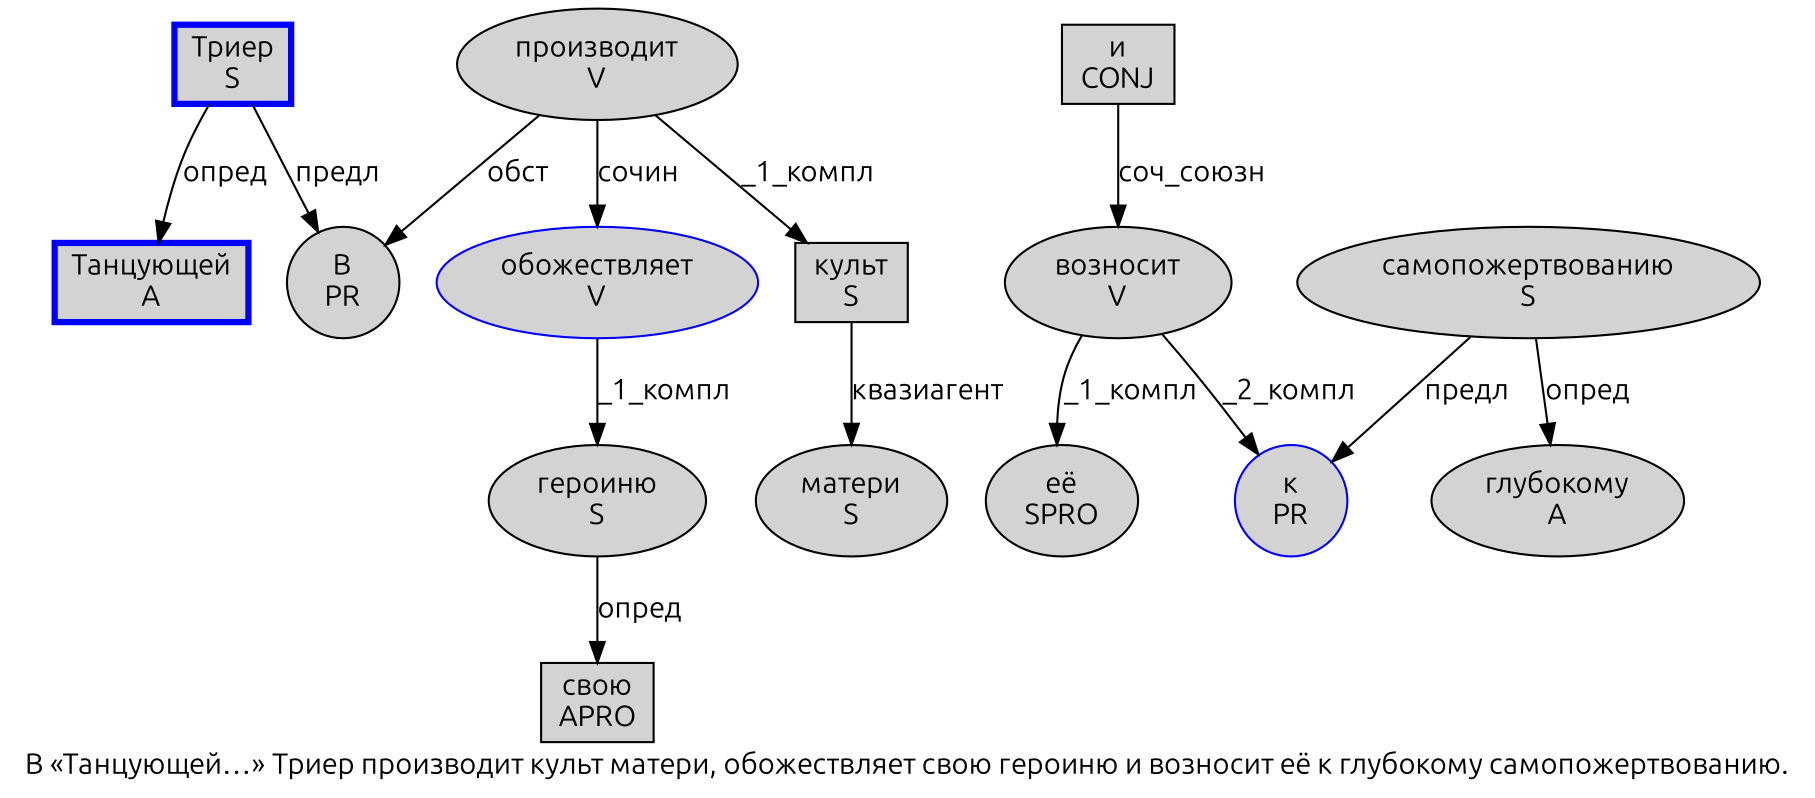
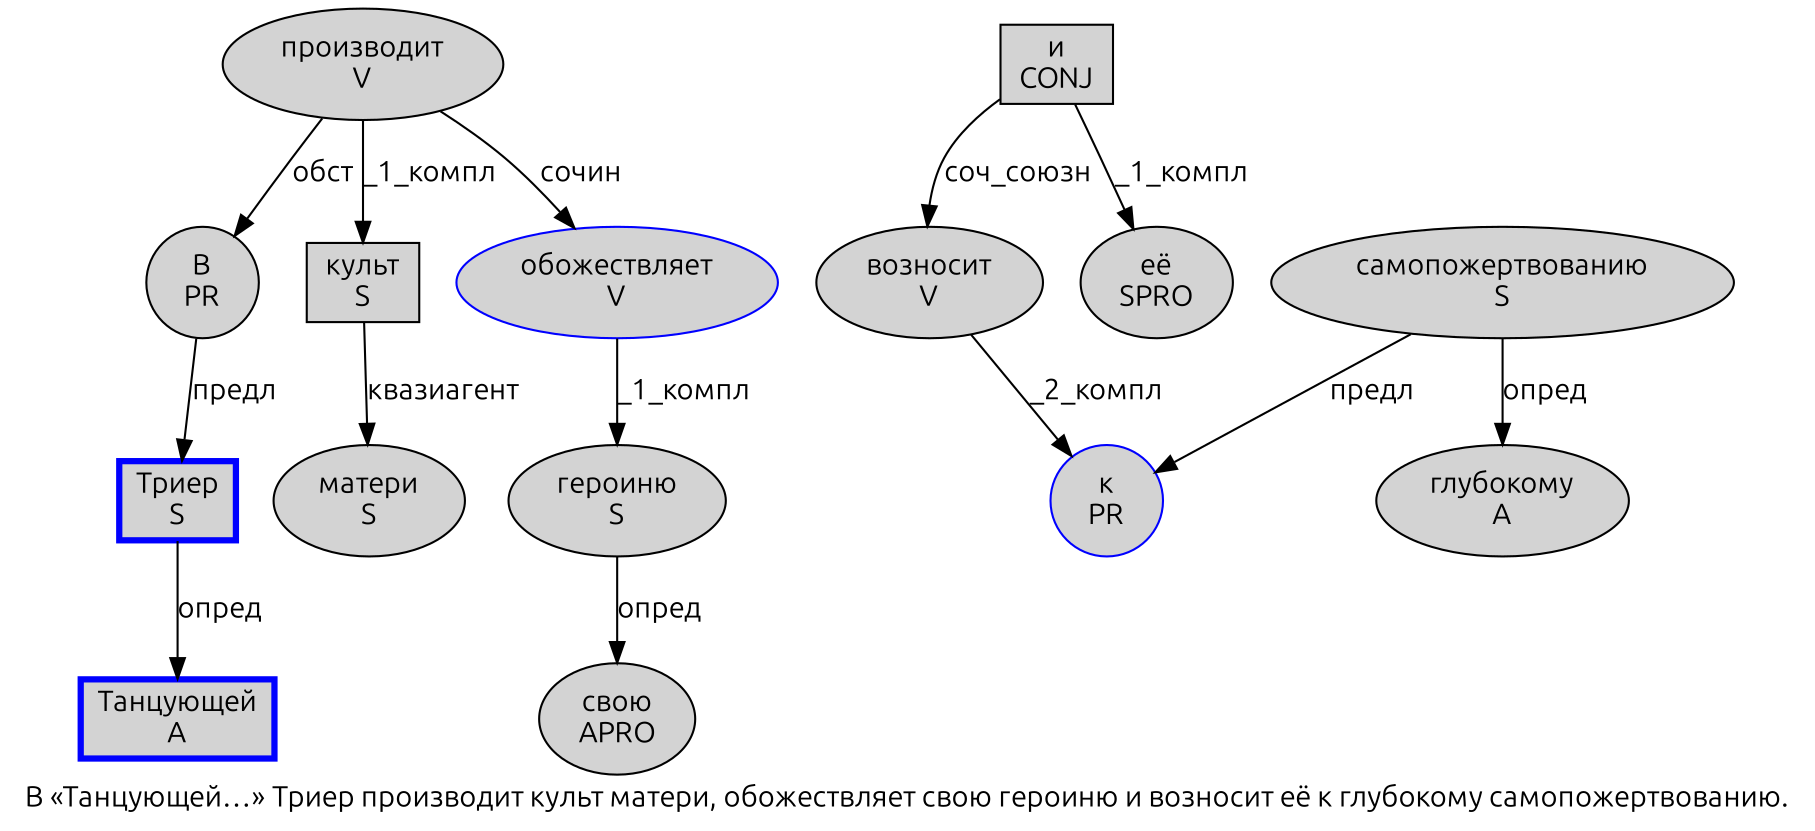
(280, 159) -> (190, 389)
(1064, 378) -> (1100, 157)
(597, 703) -> (617, 719)
